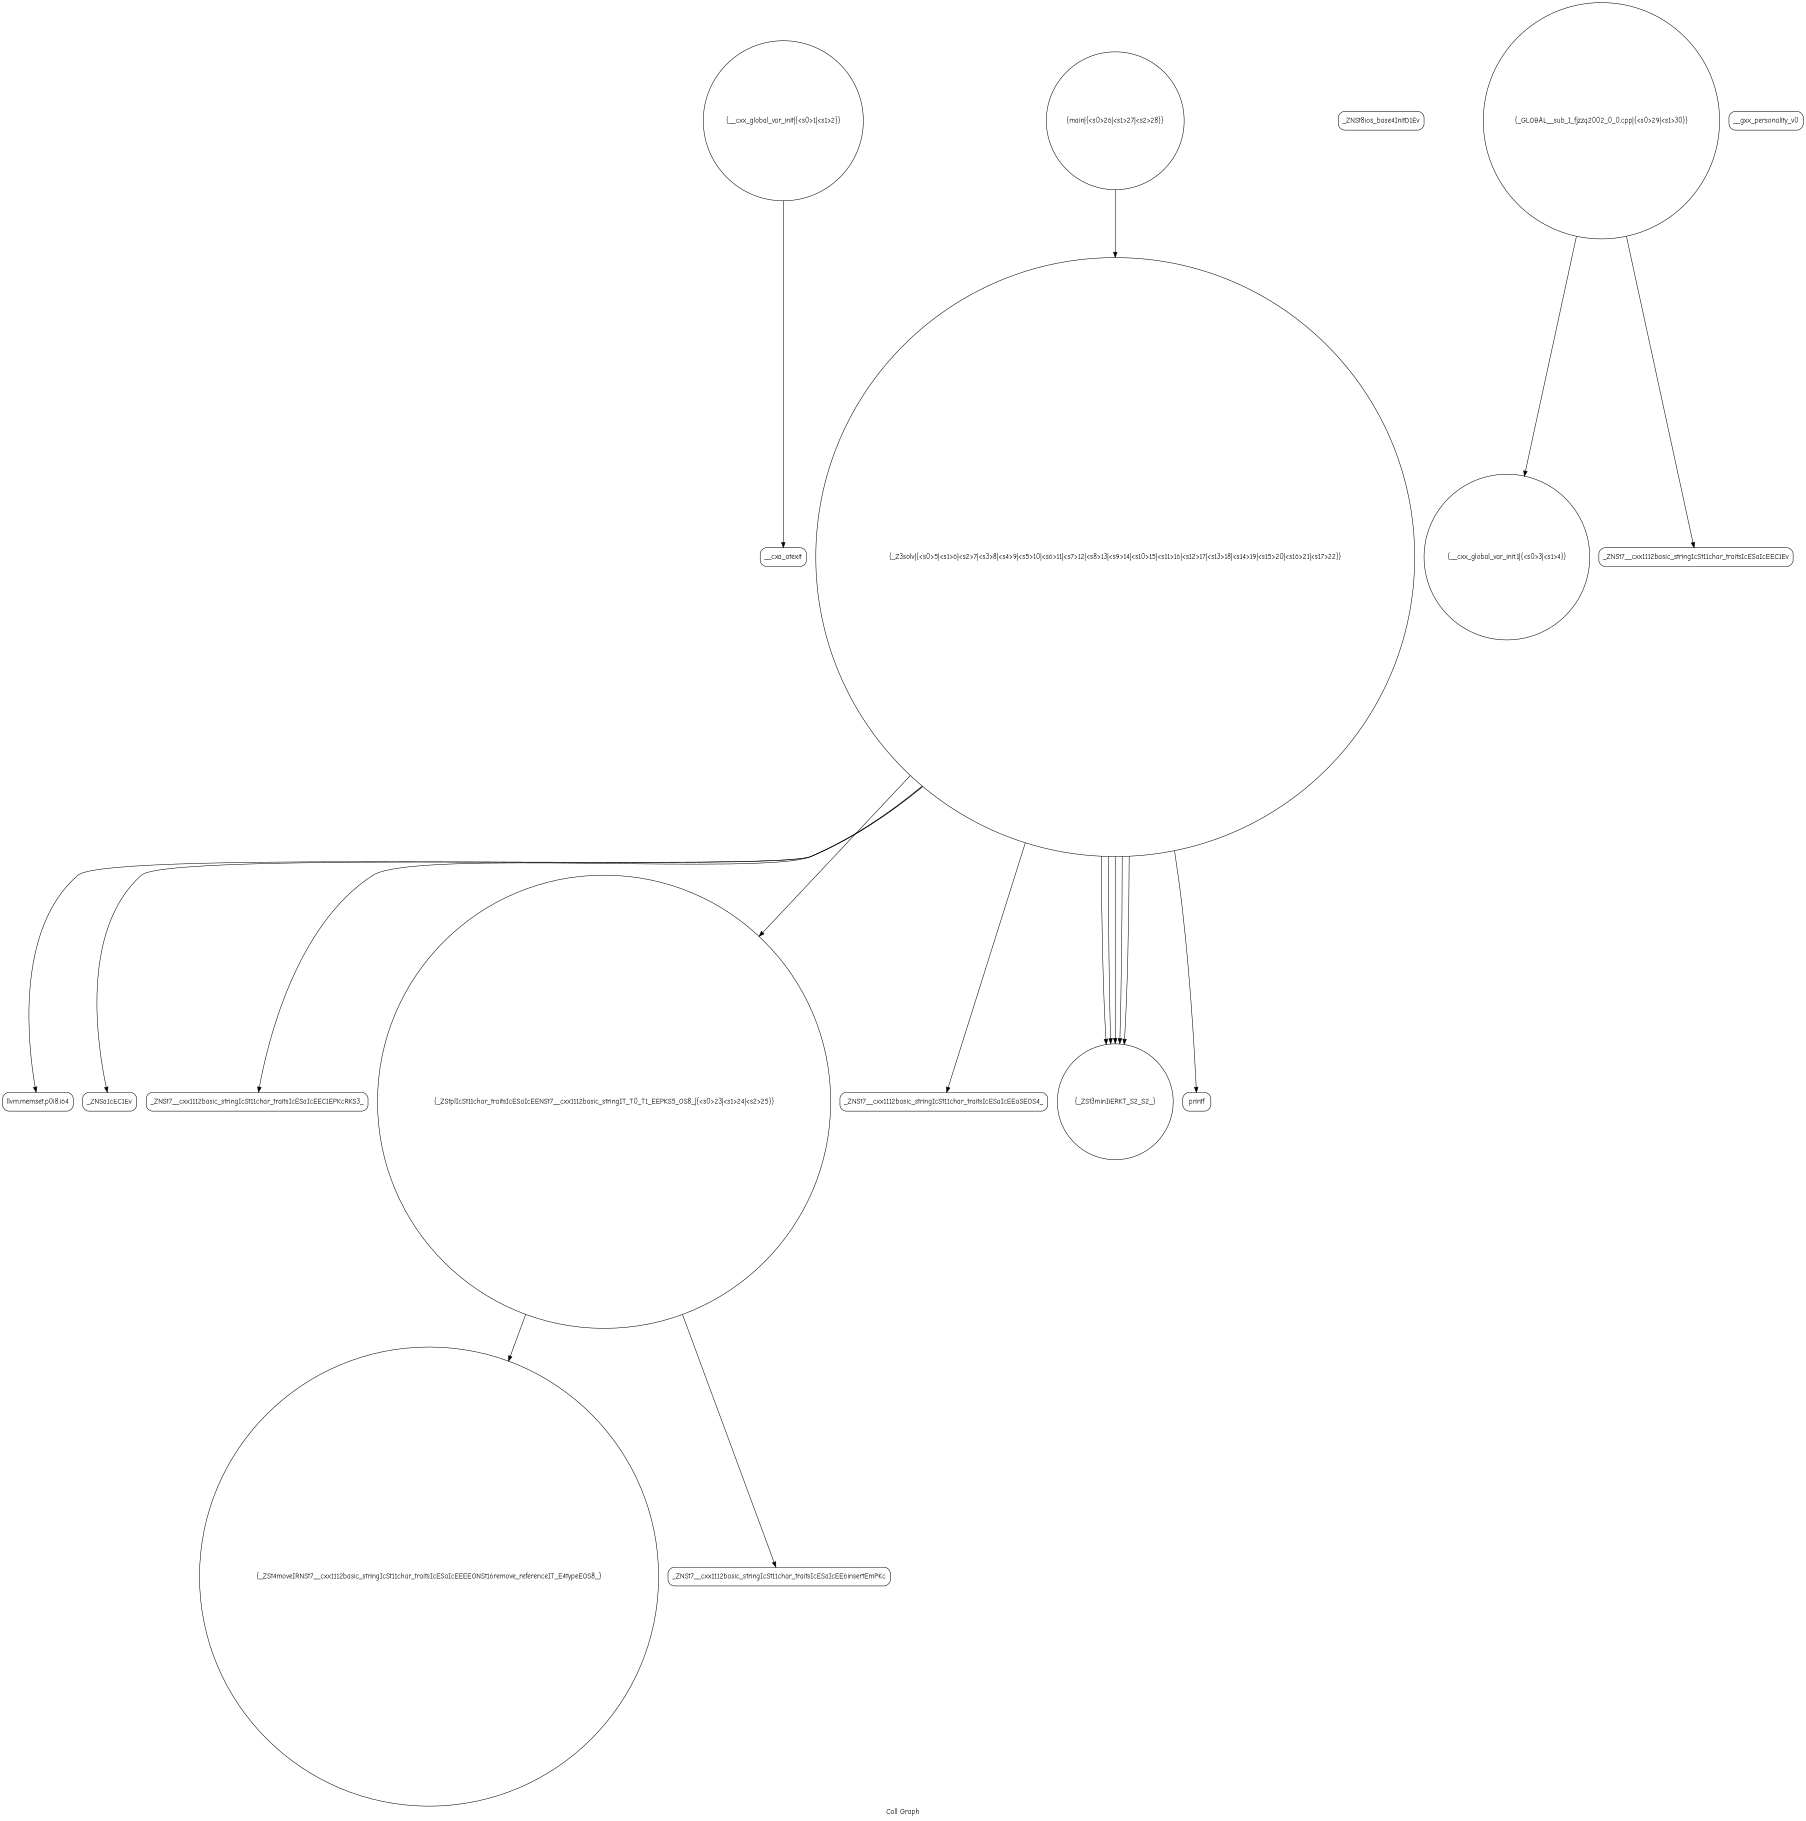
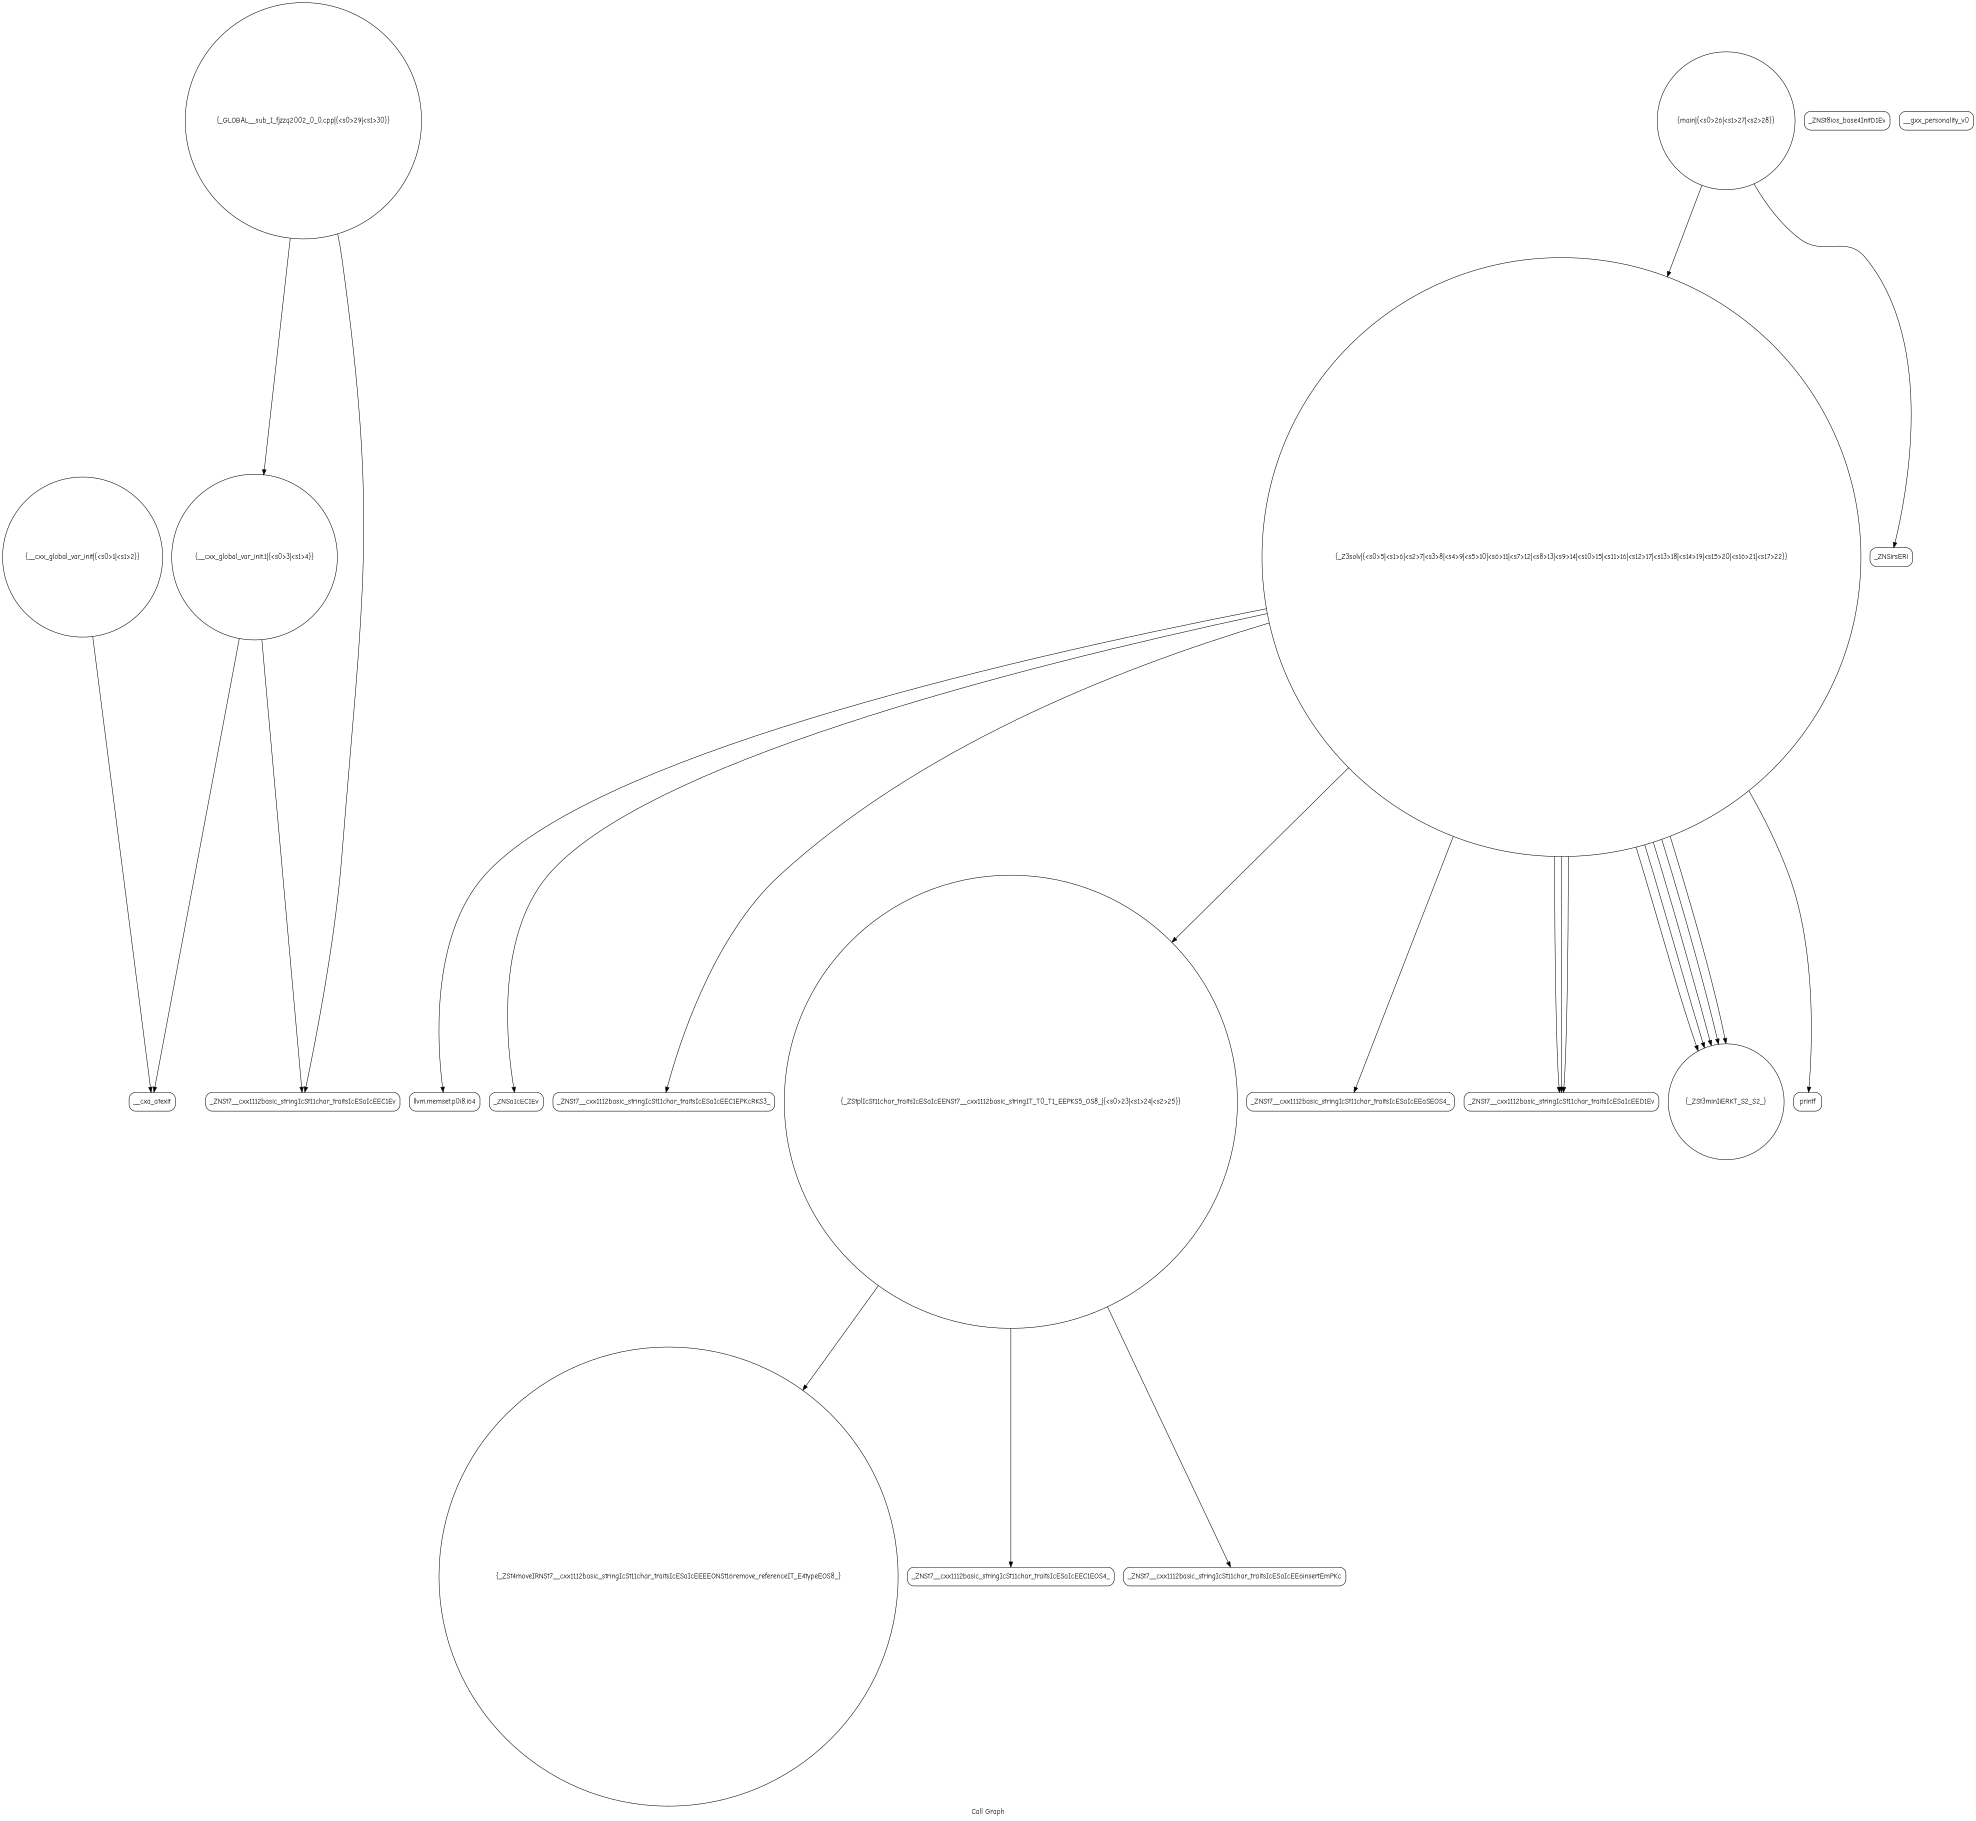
none -> (1891, 557)
none -> (197, 863)
none -> (282, 863)
none -> (1561, 1102)
none -> (1011, 1577)
